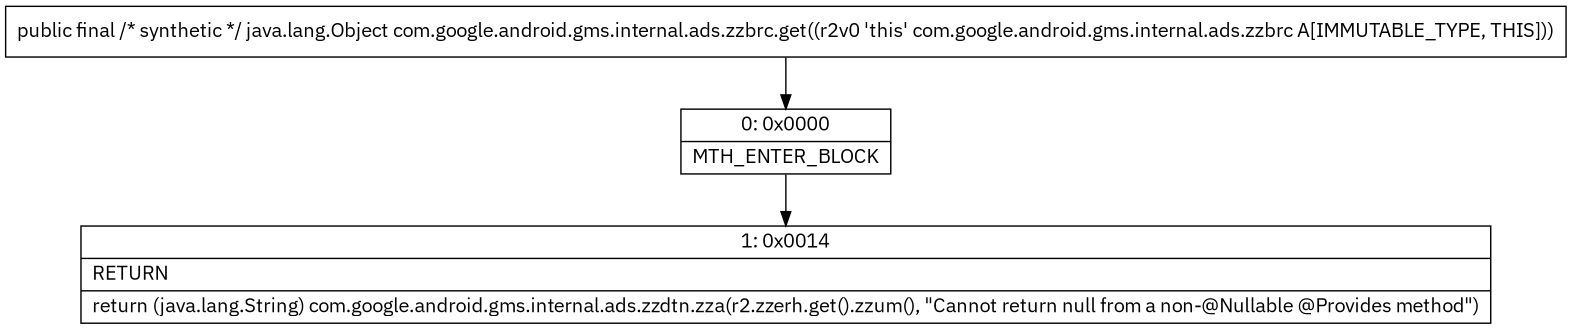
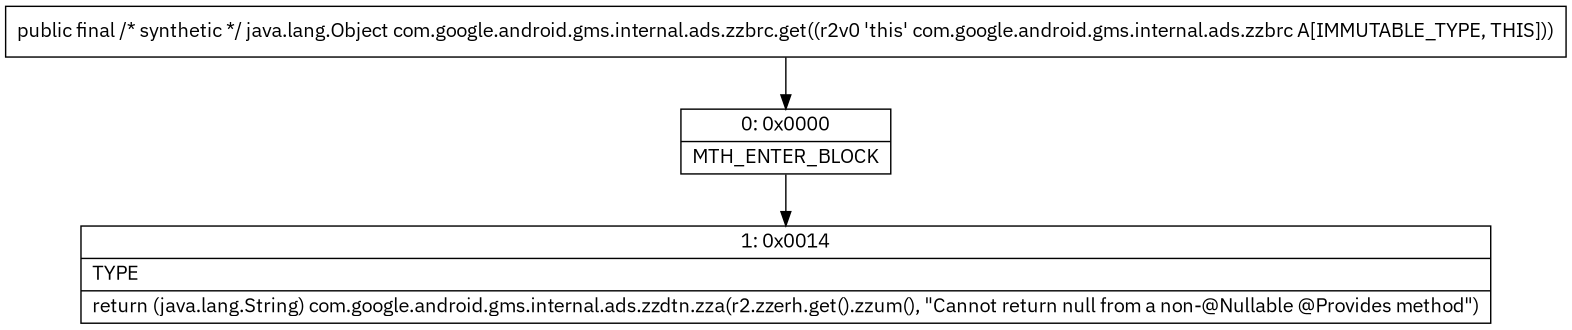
(131, 274) -> (116, 274)
